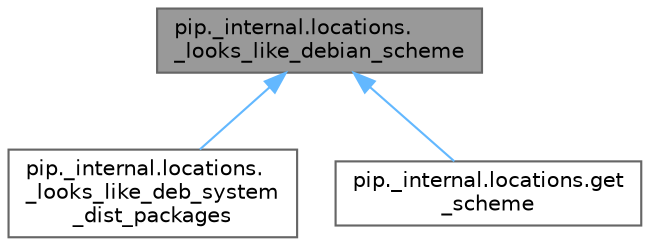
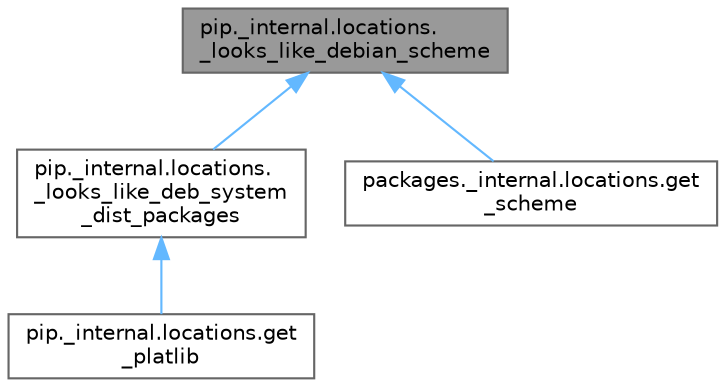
(488, 193) -> (531, 193)
none -> (161, 346)
